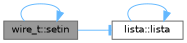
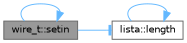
(148, 30) -> (148, 30)
